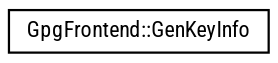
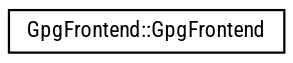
(139, 31) -> (147, 31)
